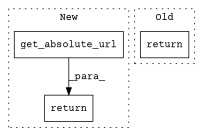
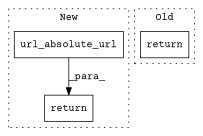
(69, 45) -> (69, 45)
